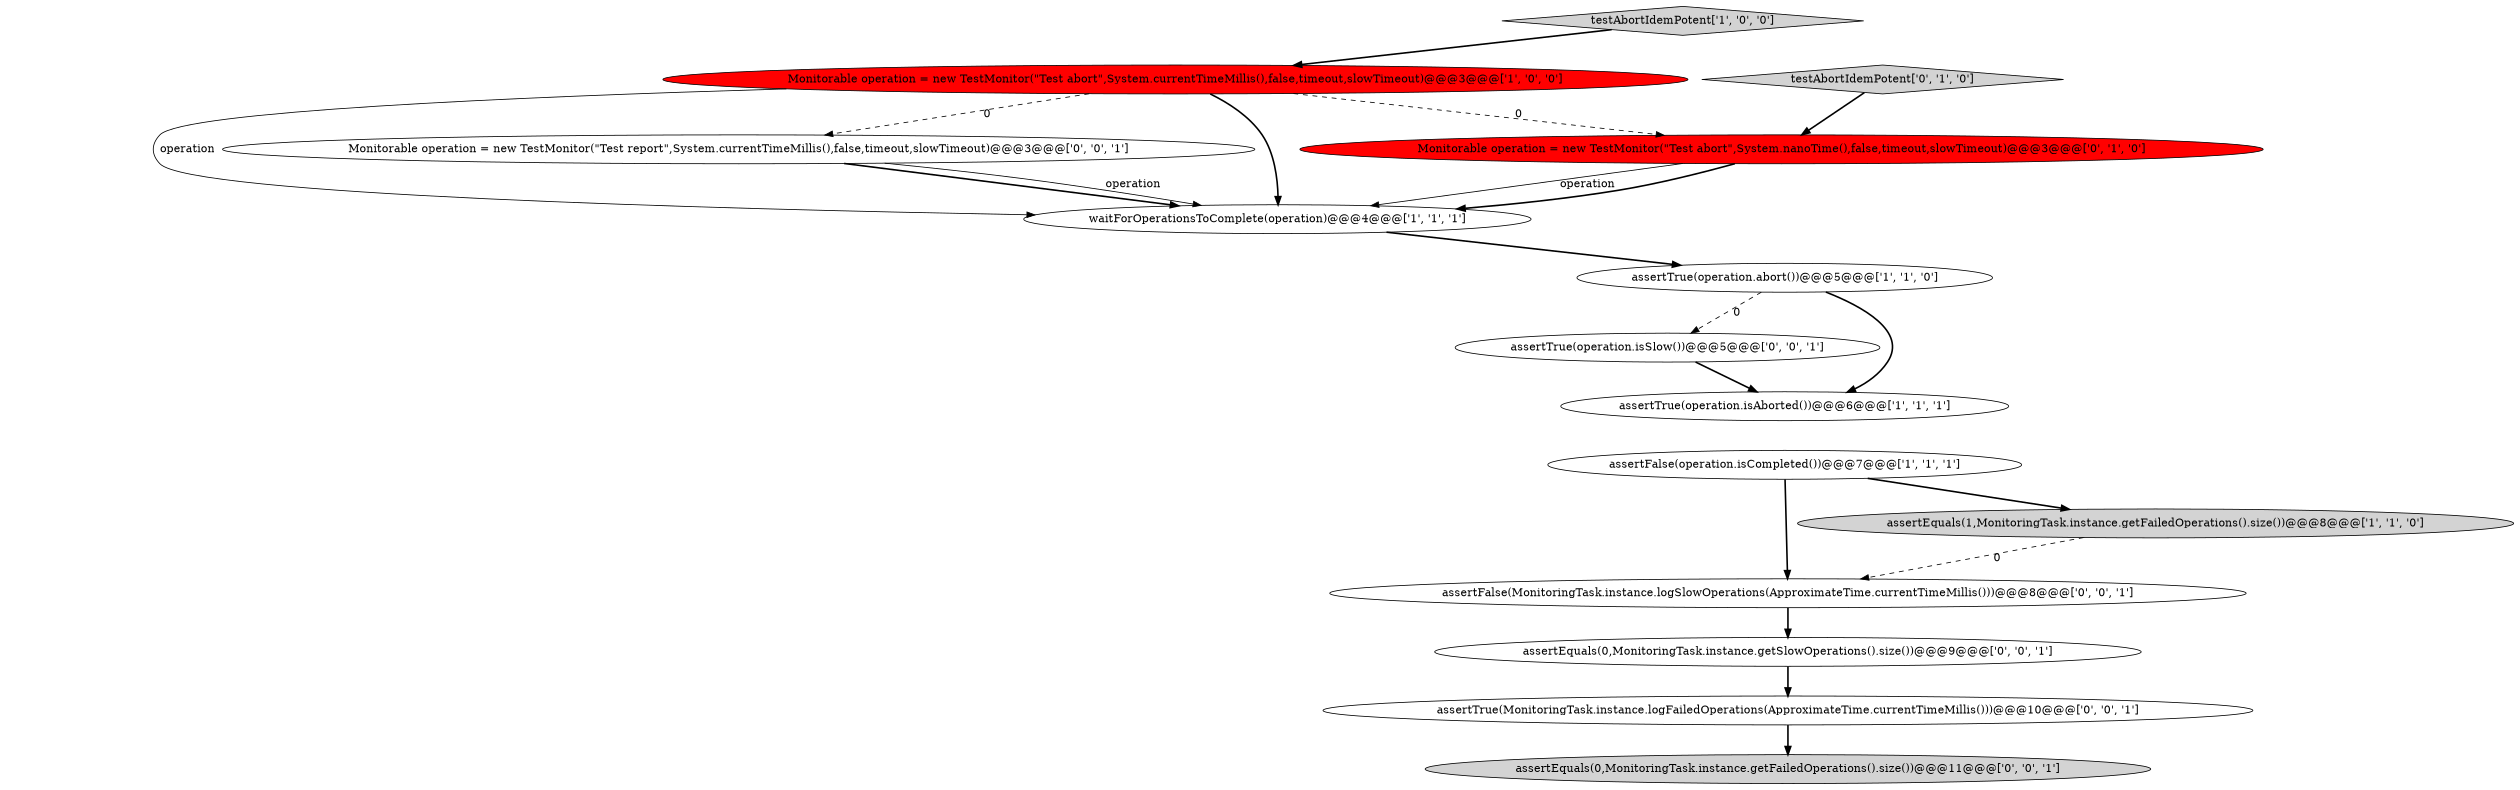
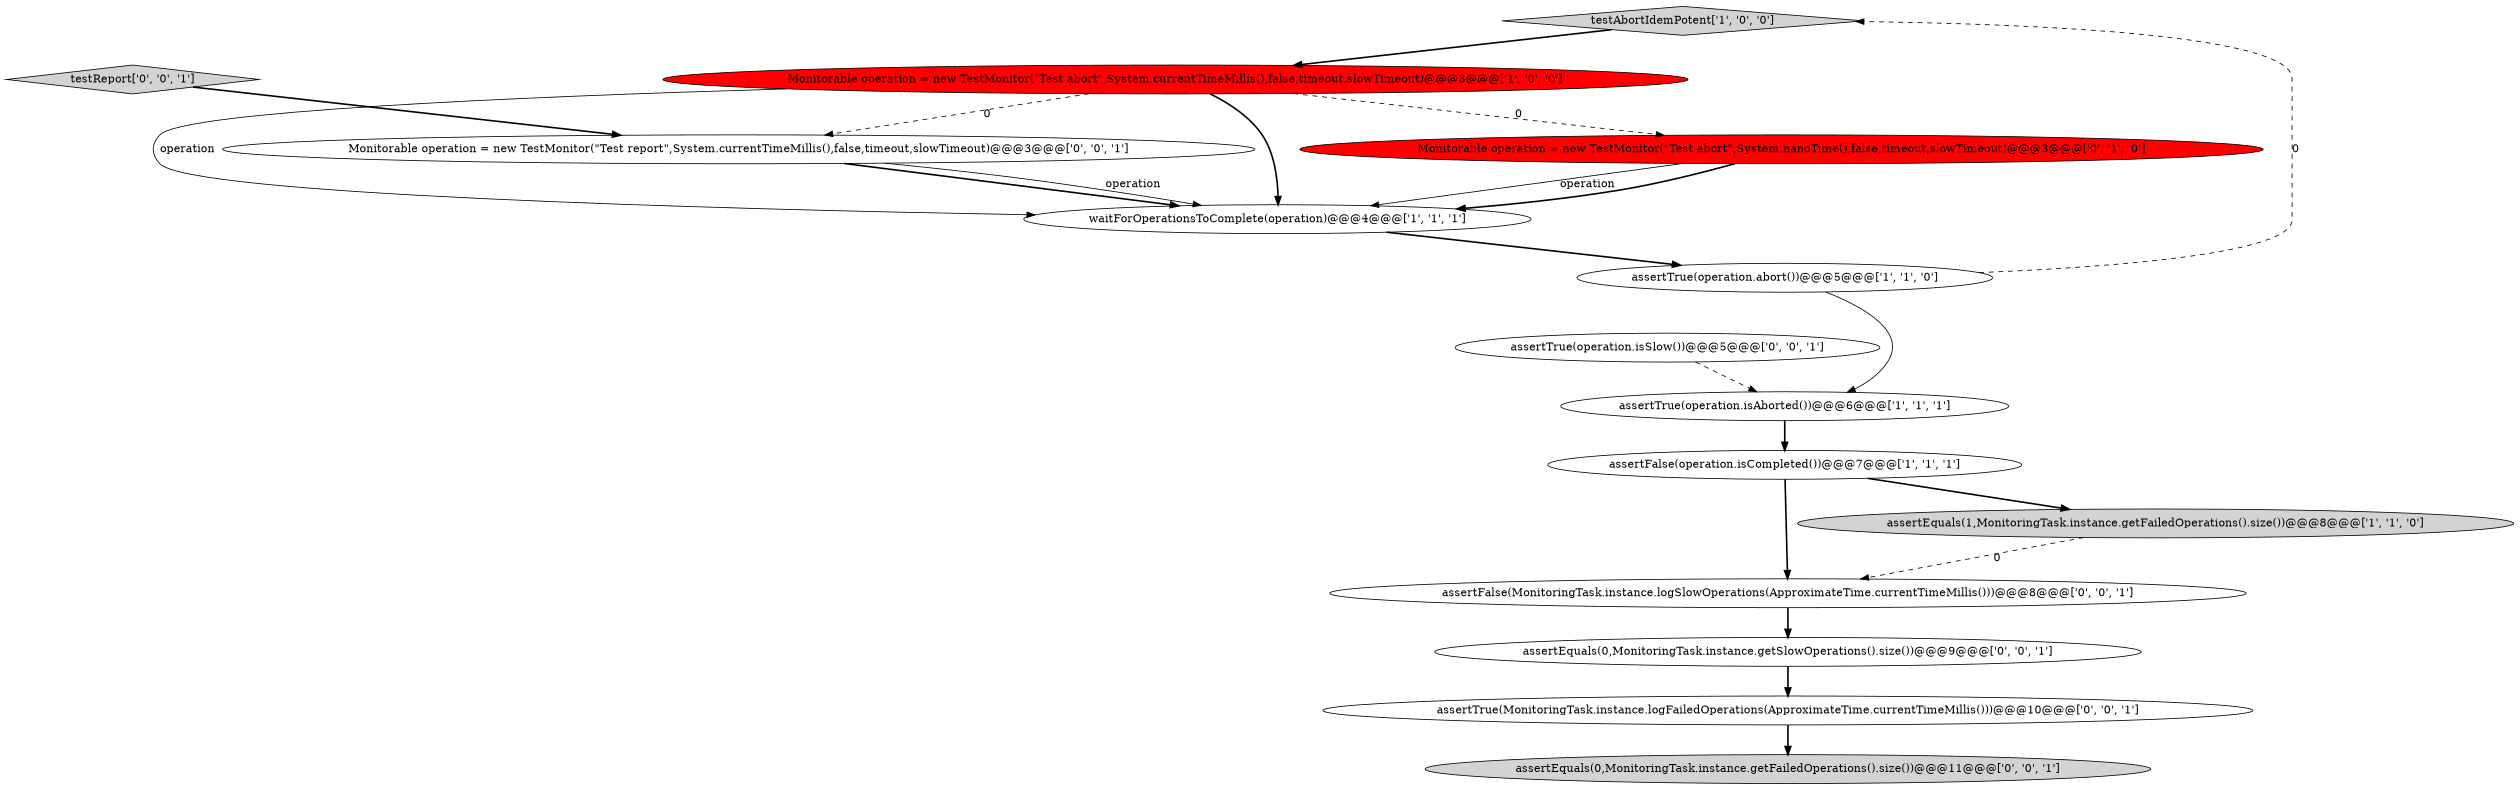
none -> (133, 79)
(1883, 79) -> none
(1730, 311) -> (2292, 91)
(1888, 332) -> (1888, 332)
(1722, 375) -> (1722, 375)
none -> (1785, 432)
